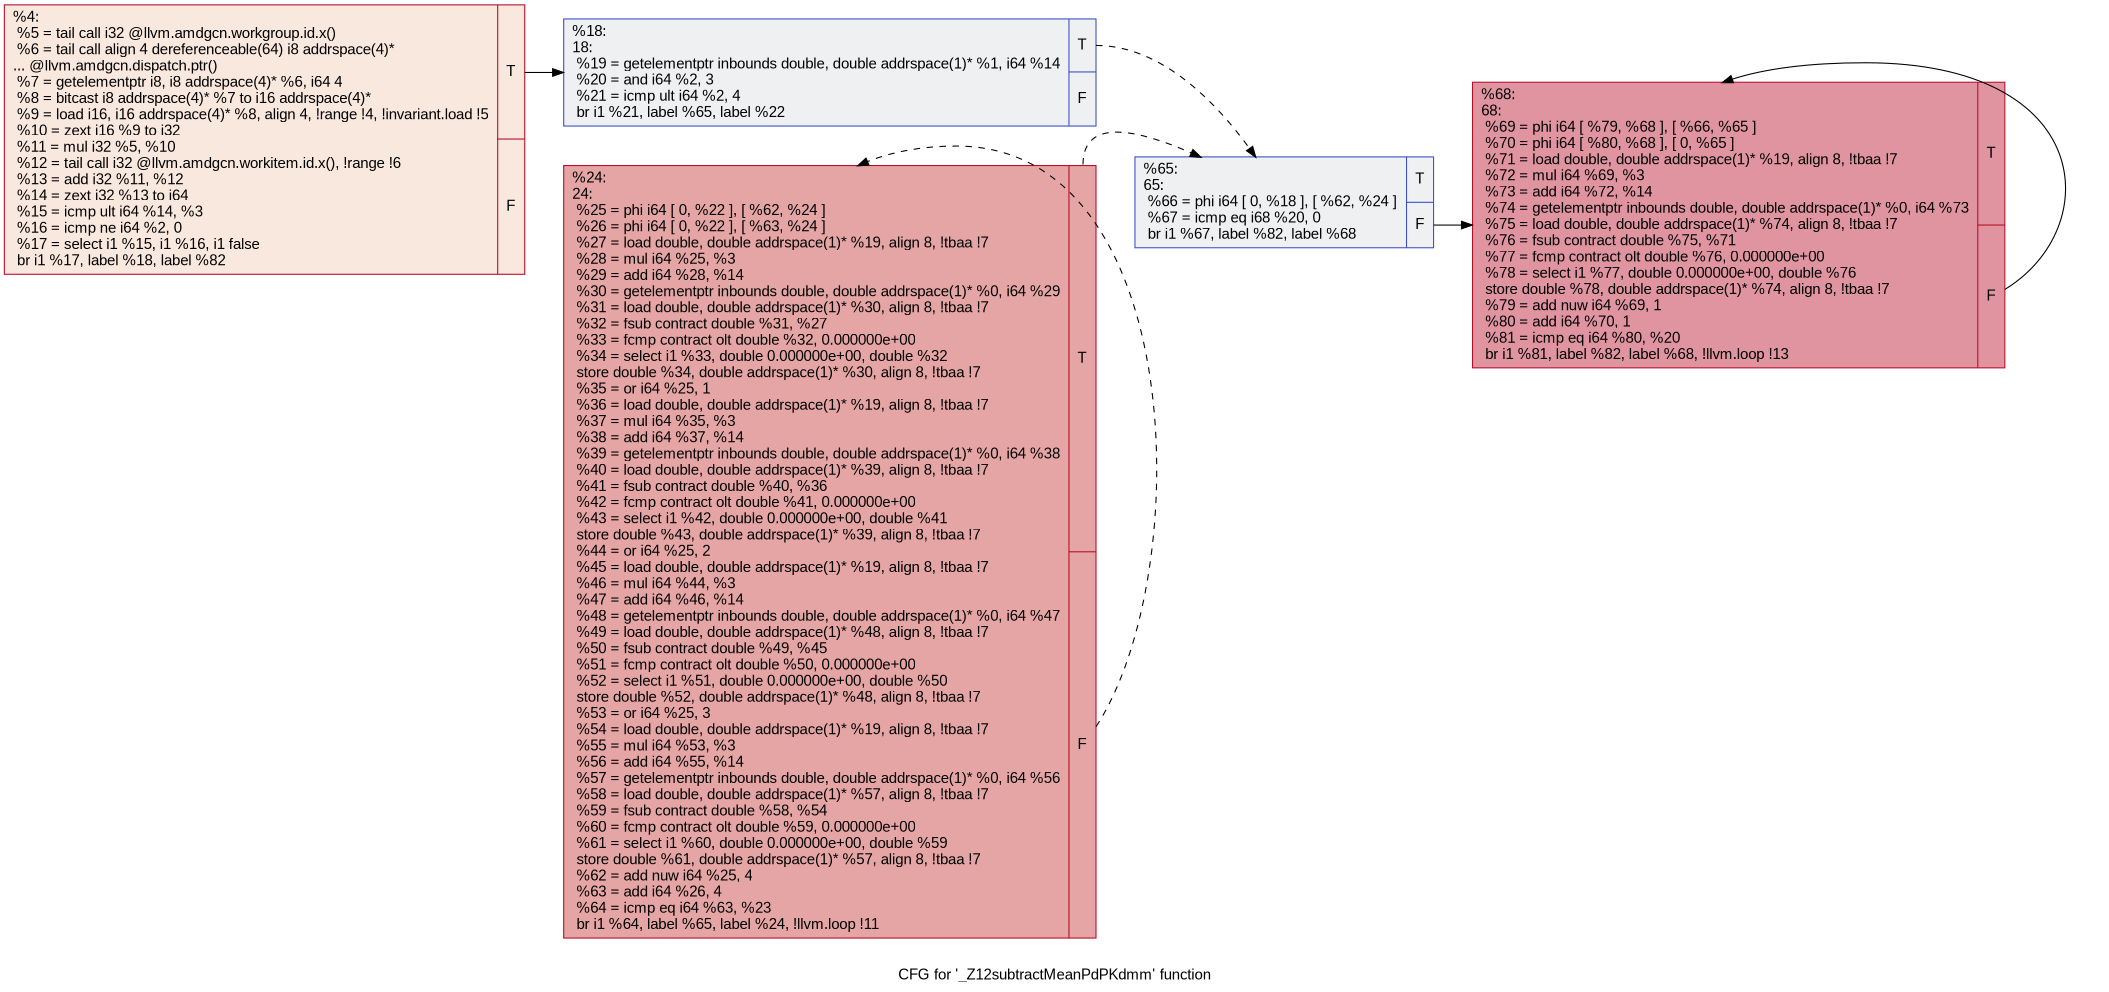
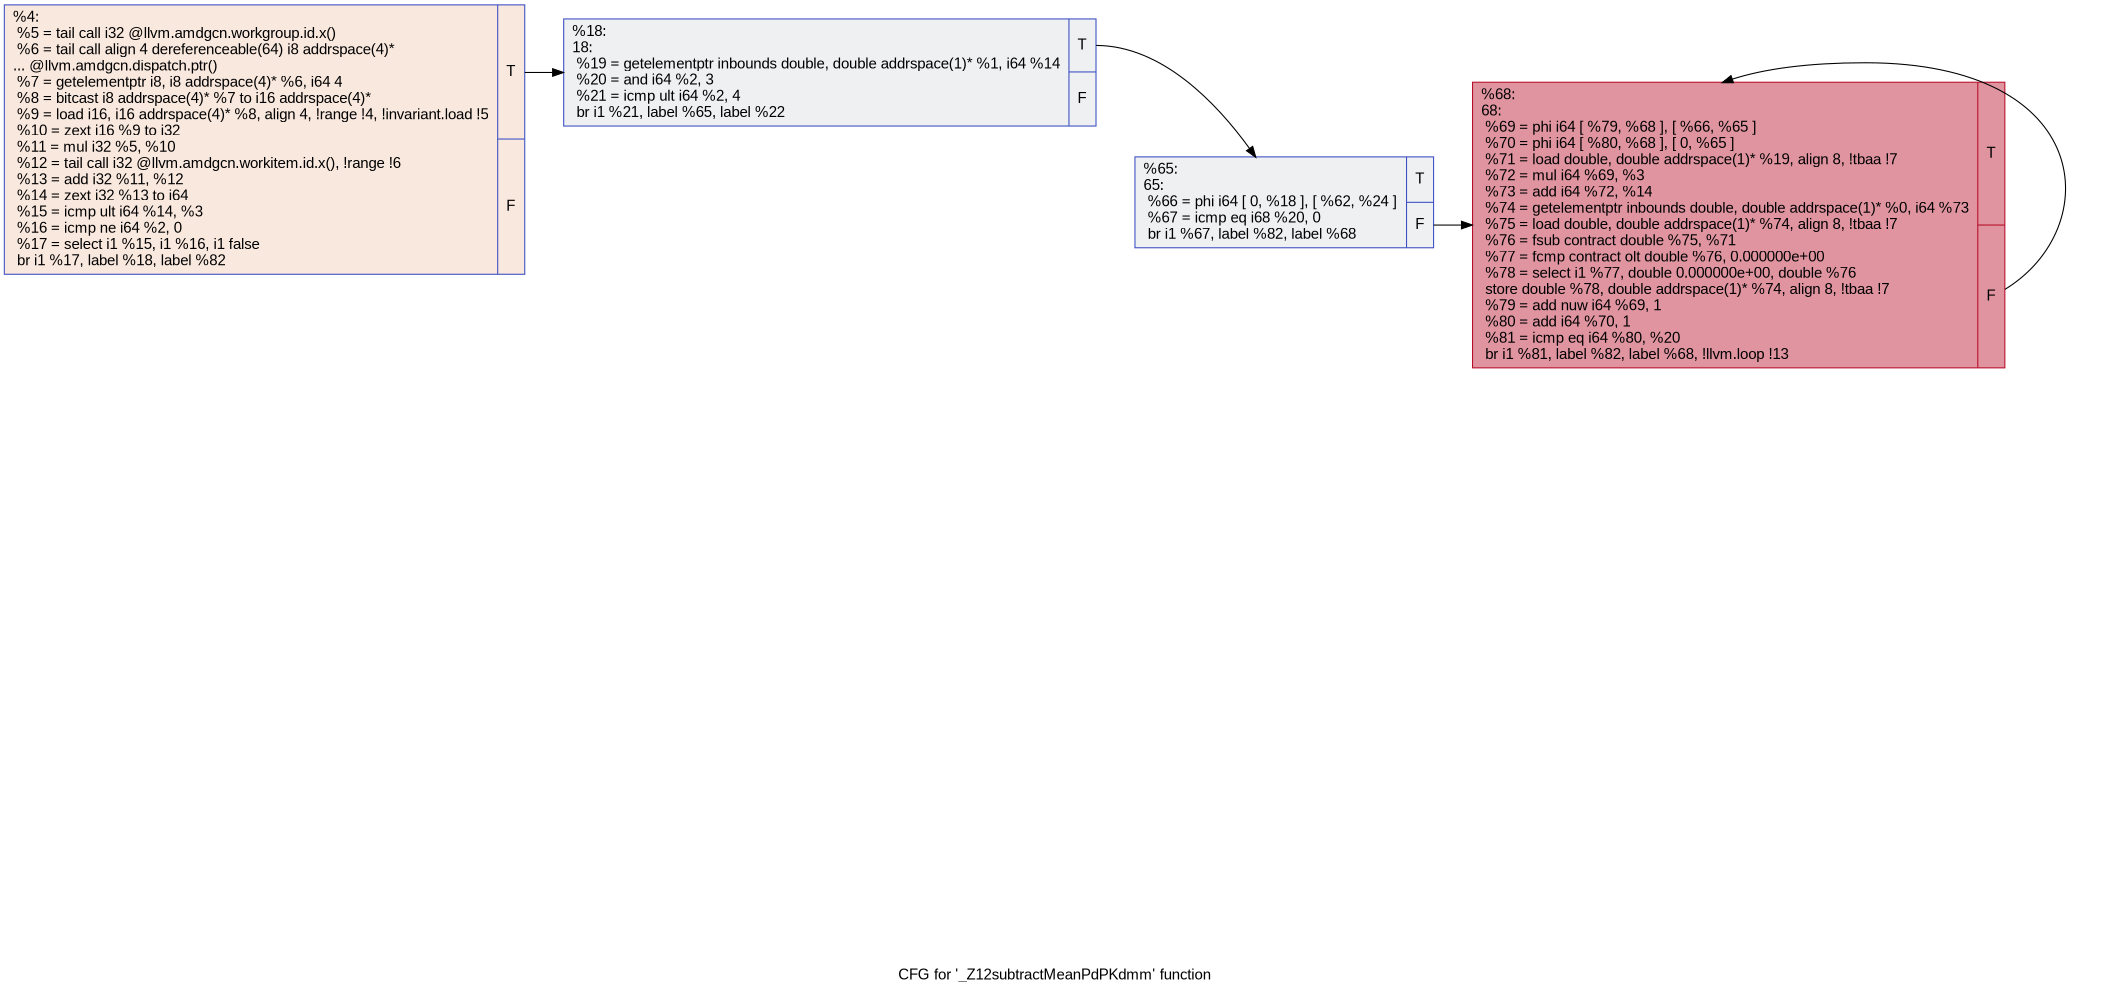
(1184, 79) -> (1184, 79)
(265, 140) -> (265, 140)
(830, 552) -> none
